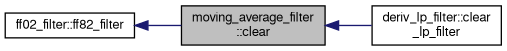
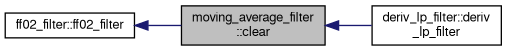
(70, 25) -> (70, 25)
(437, 25) -> (437, 25)
